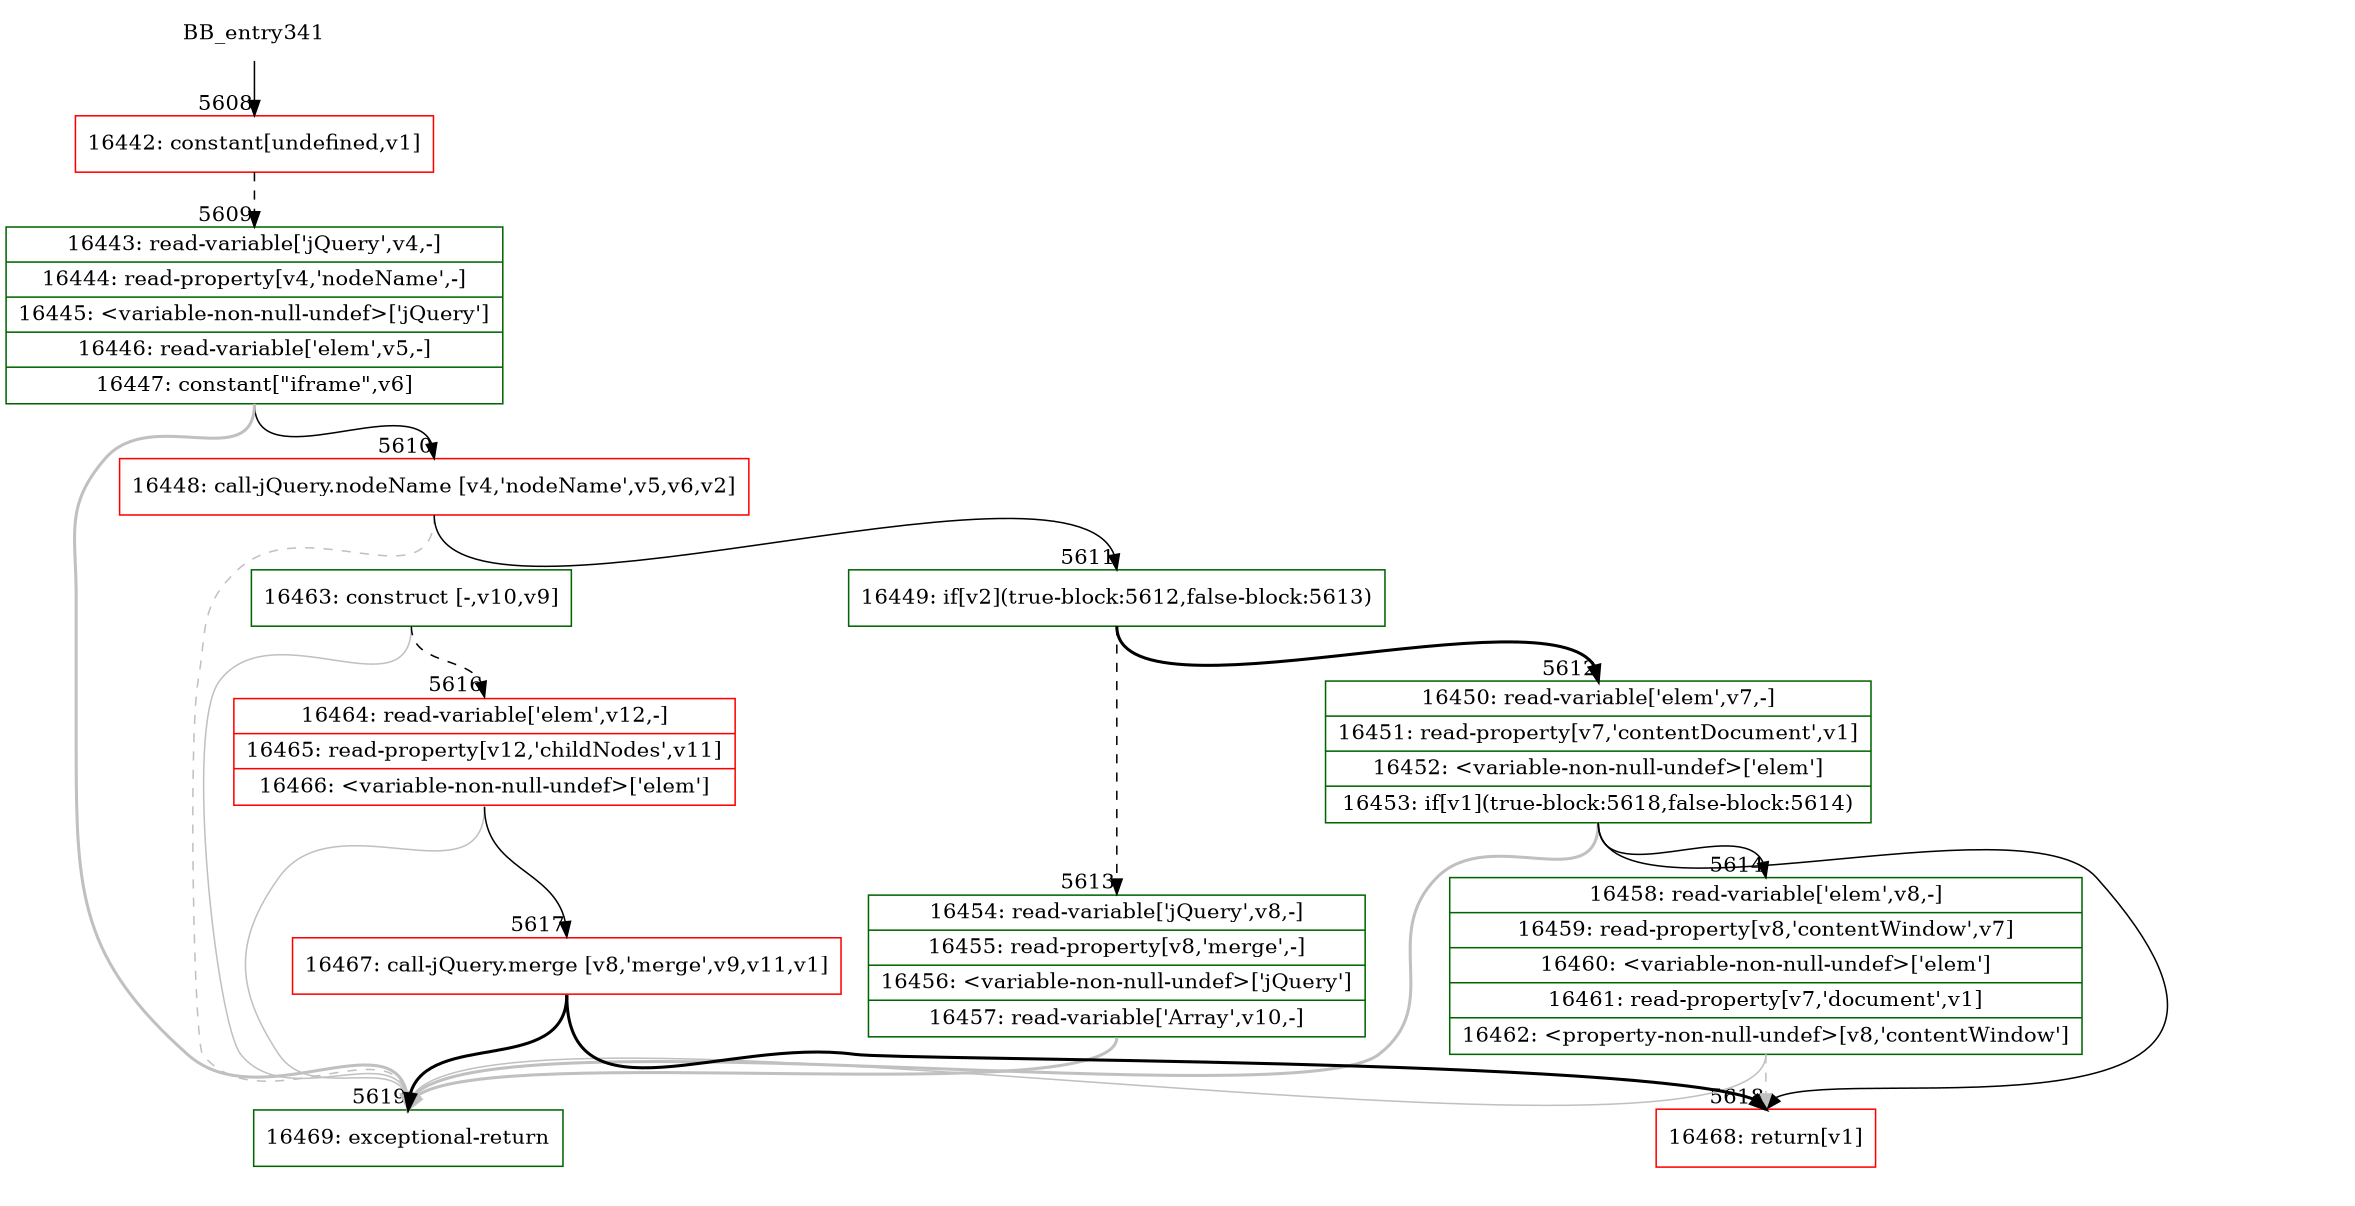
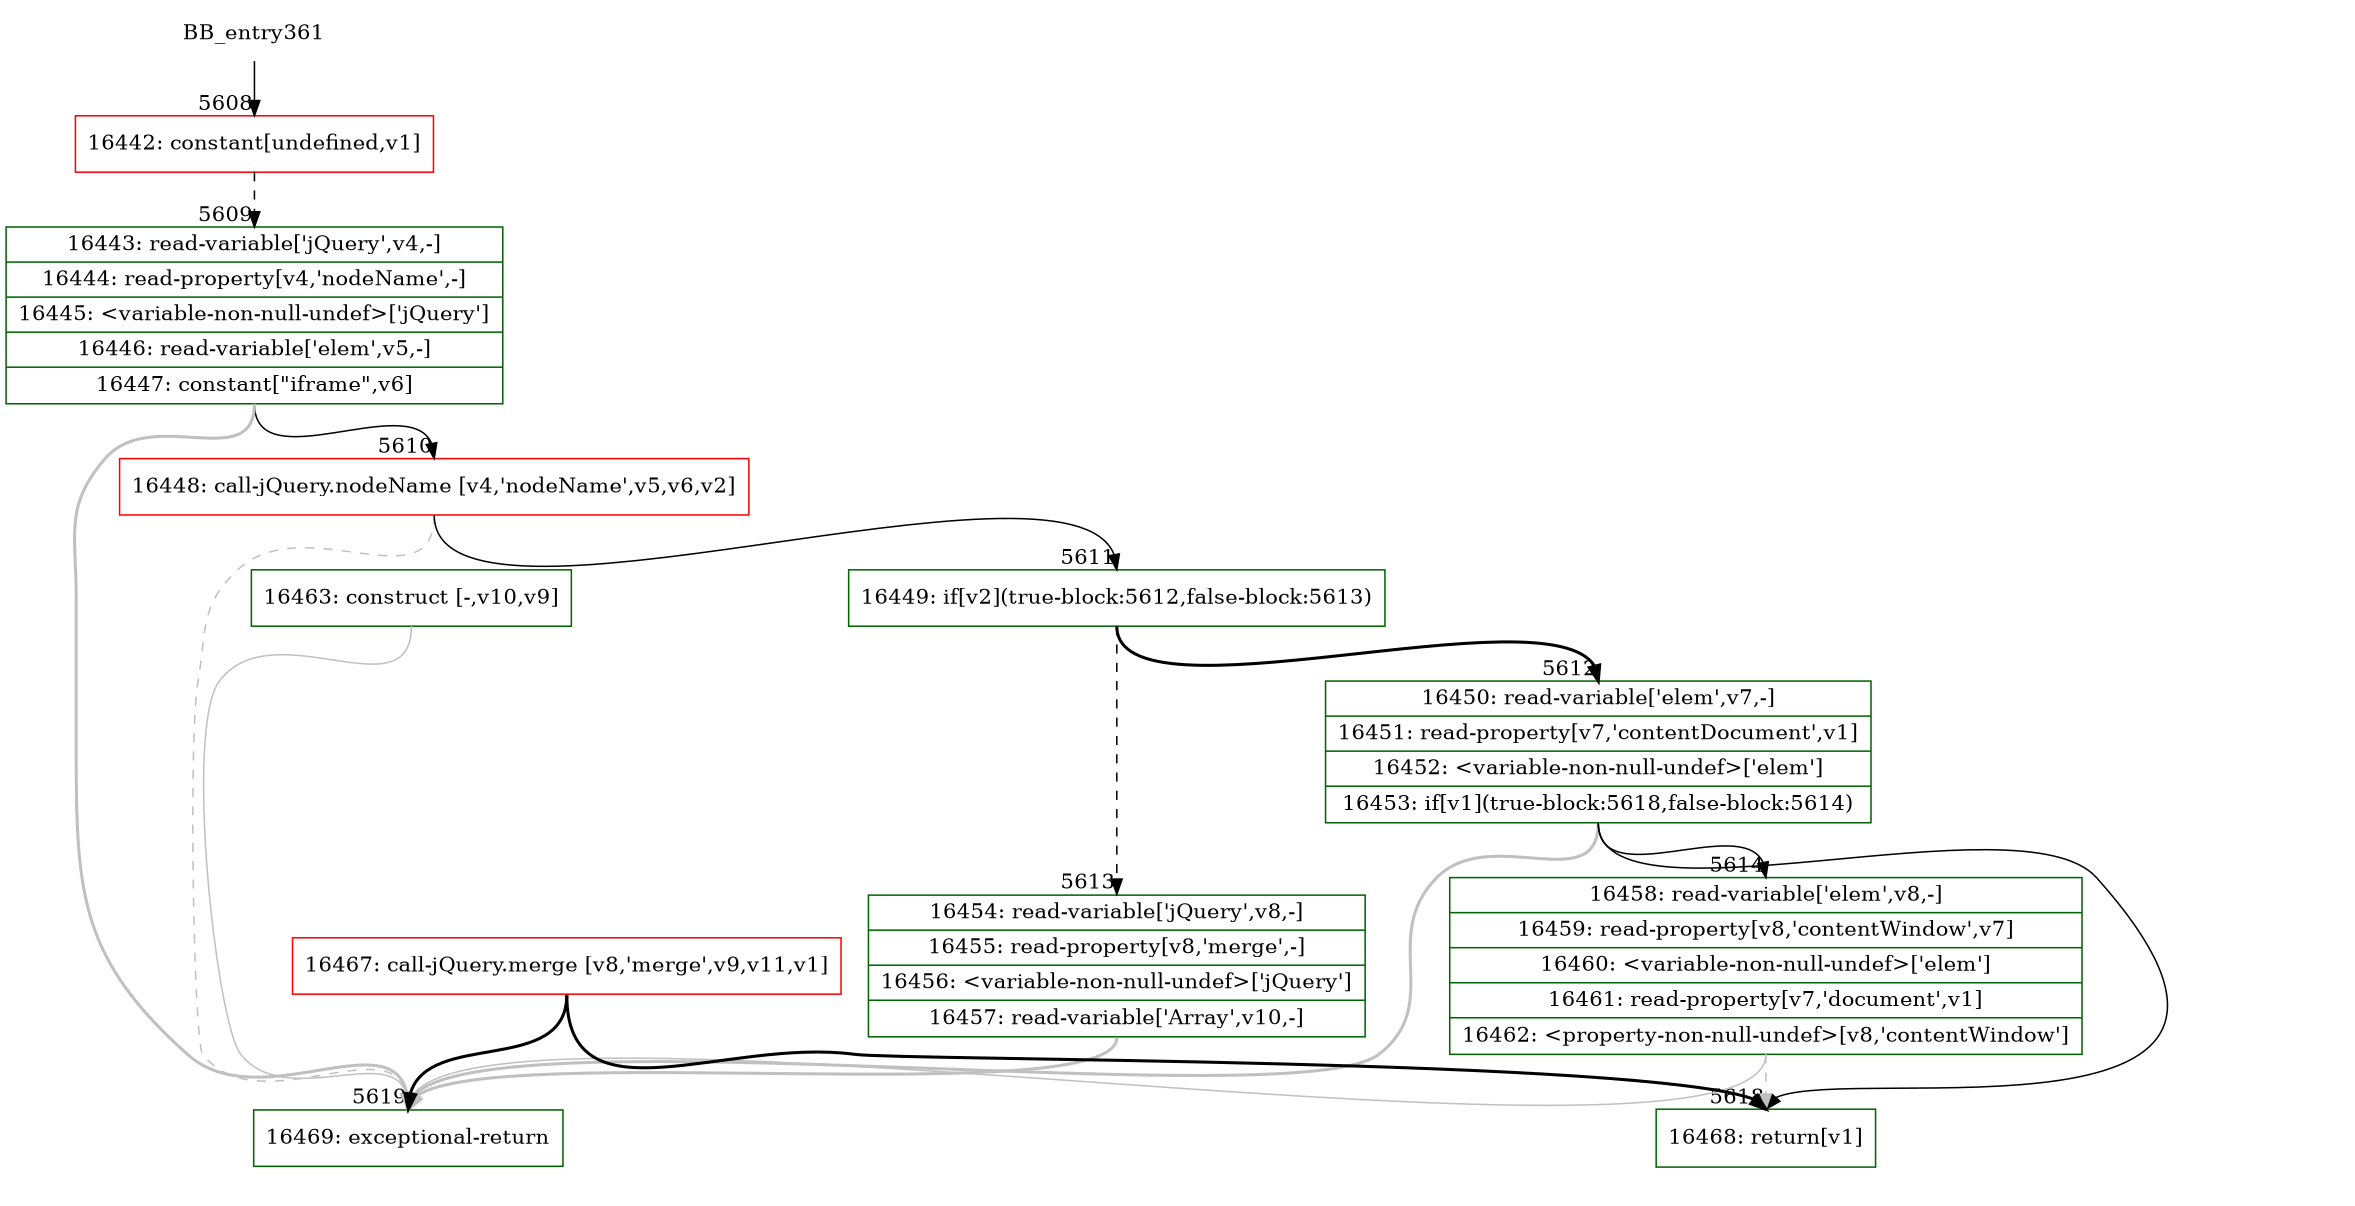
(254, 34) -> (254, 34)
(485, 752) -> none
(1766, 1138) -> (1766, 1138)
